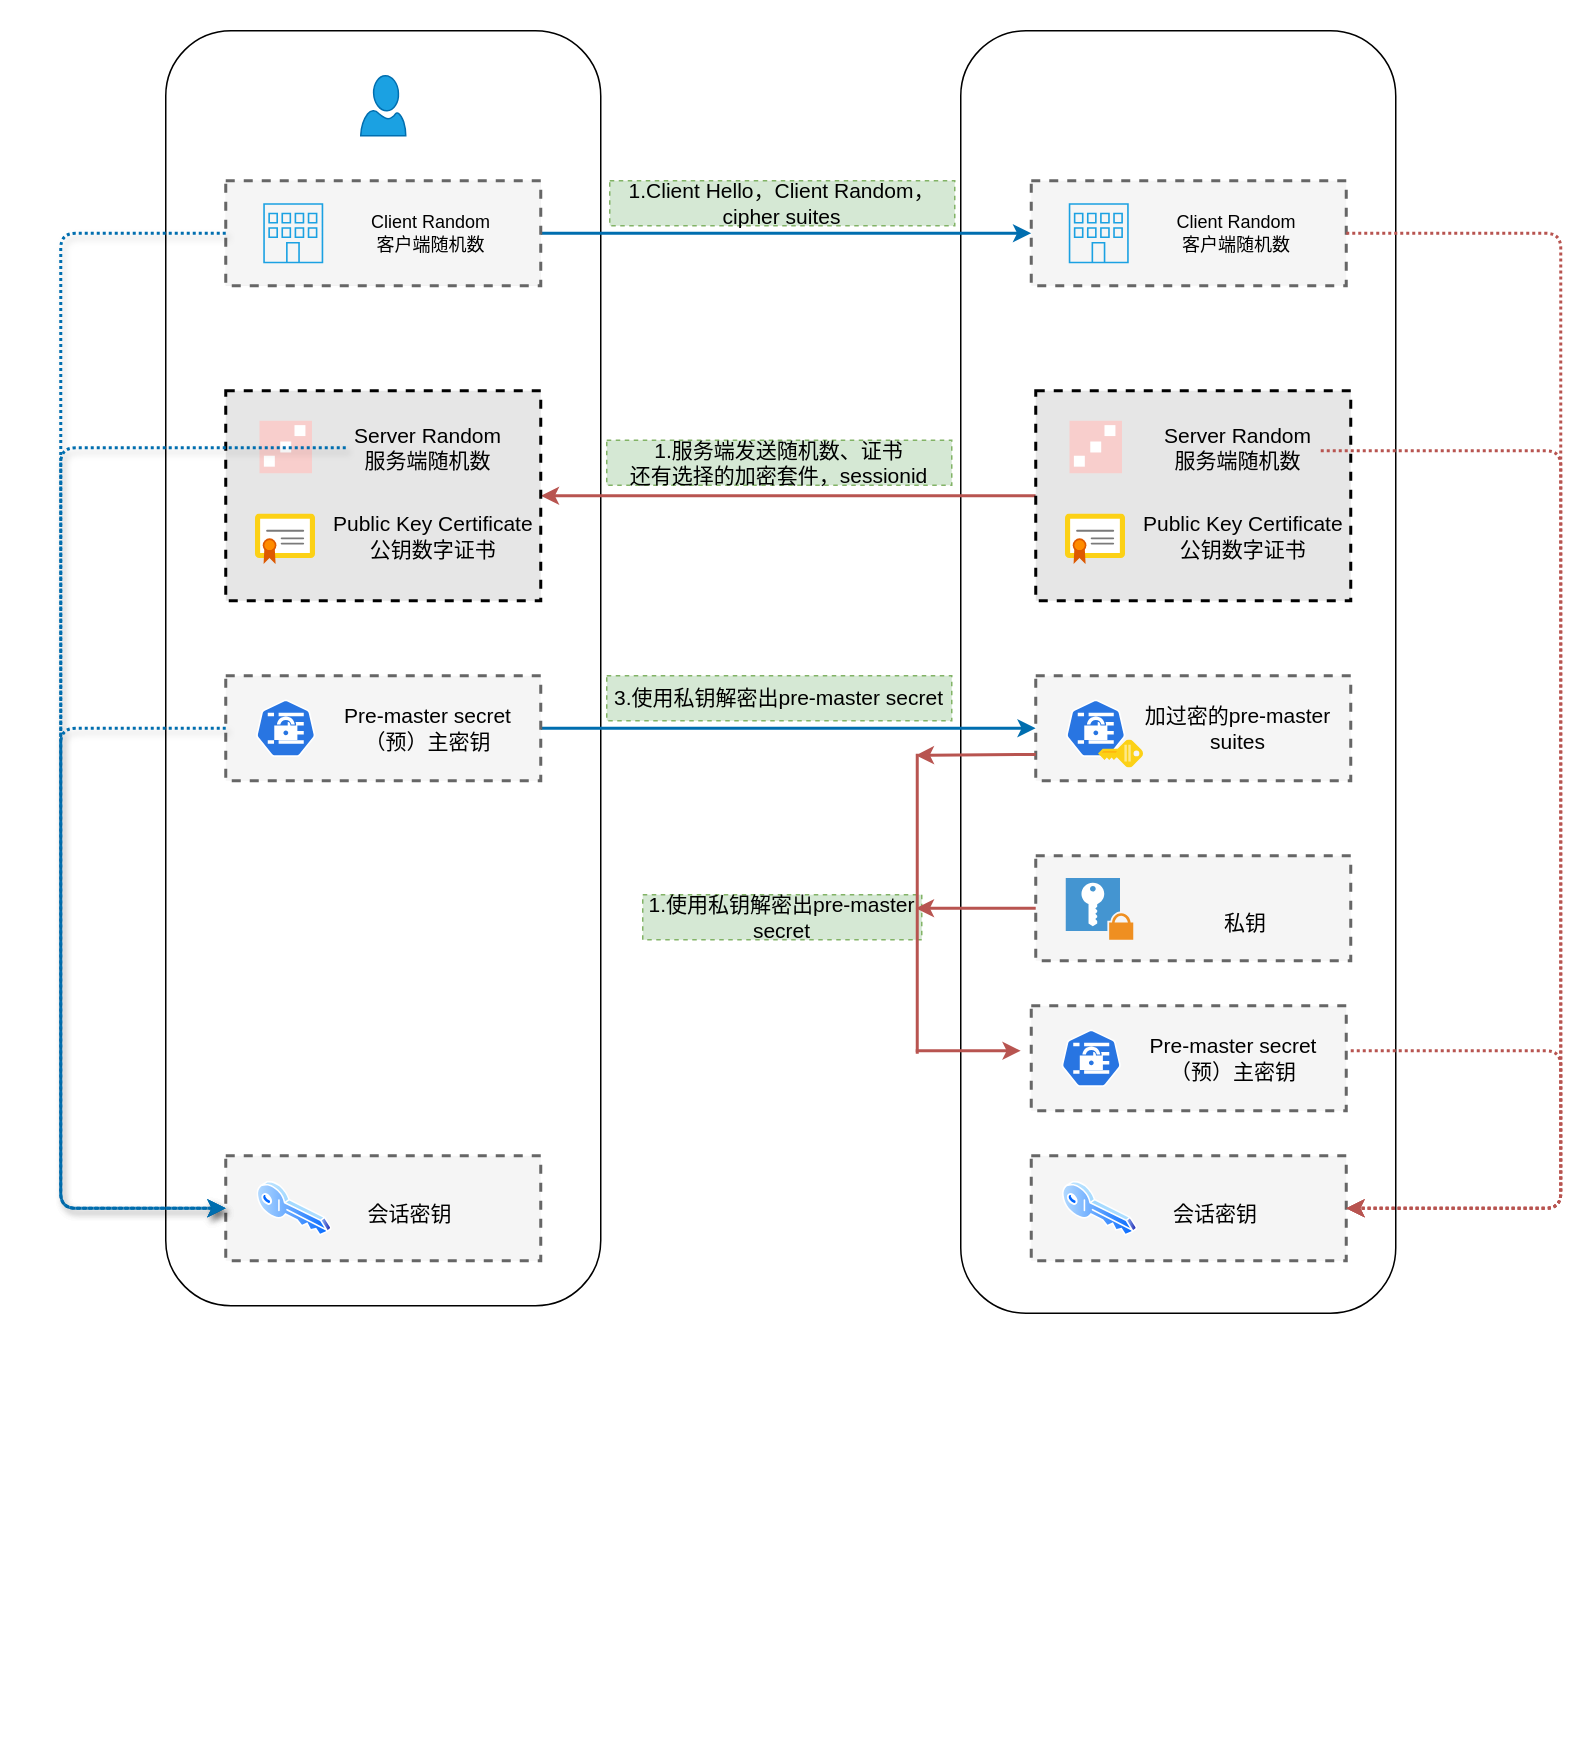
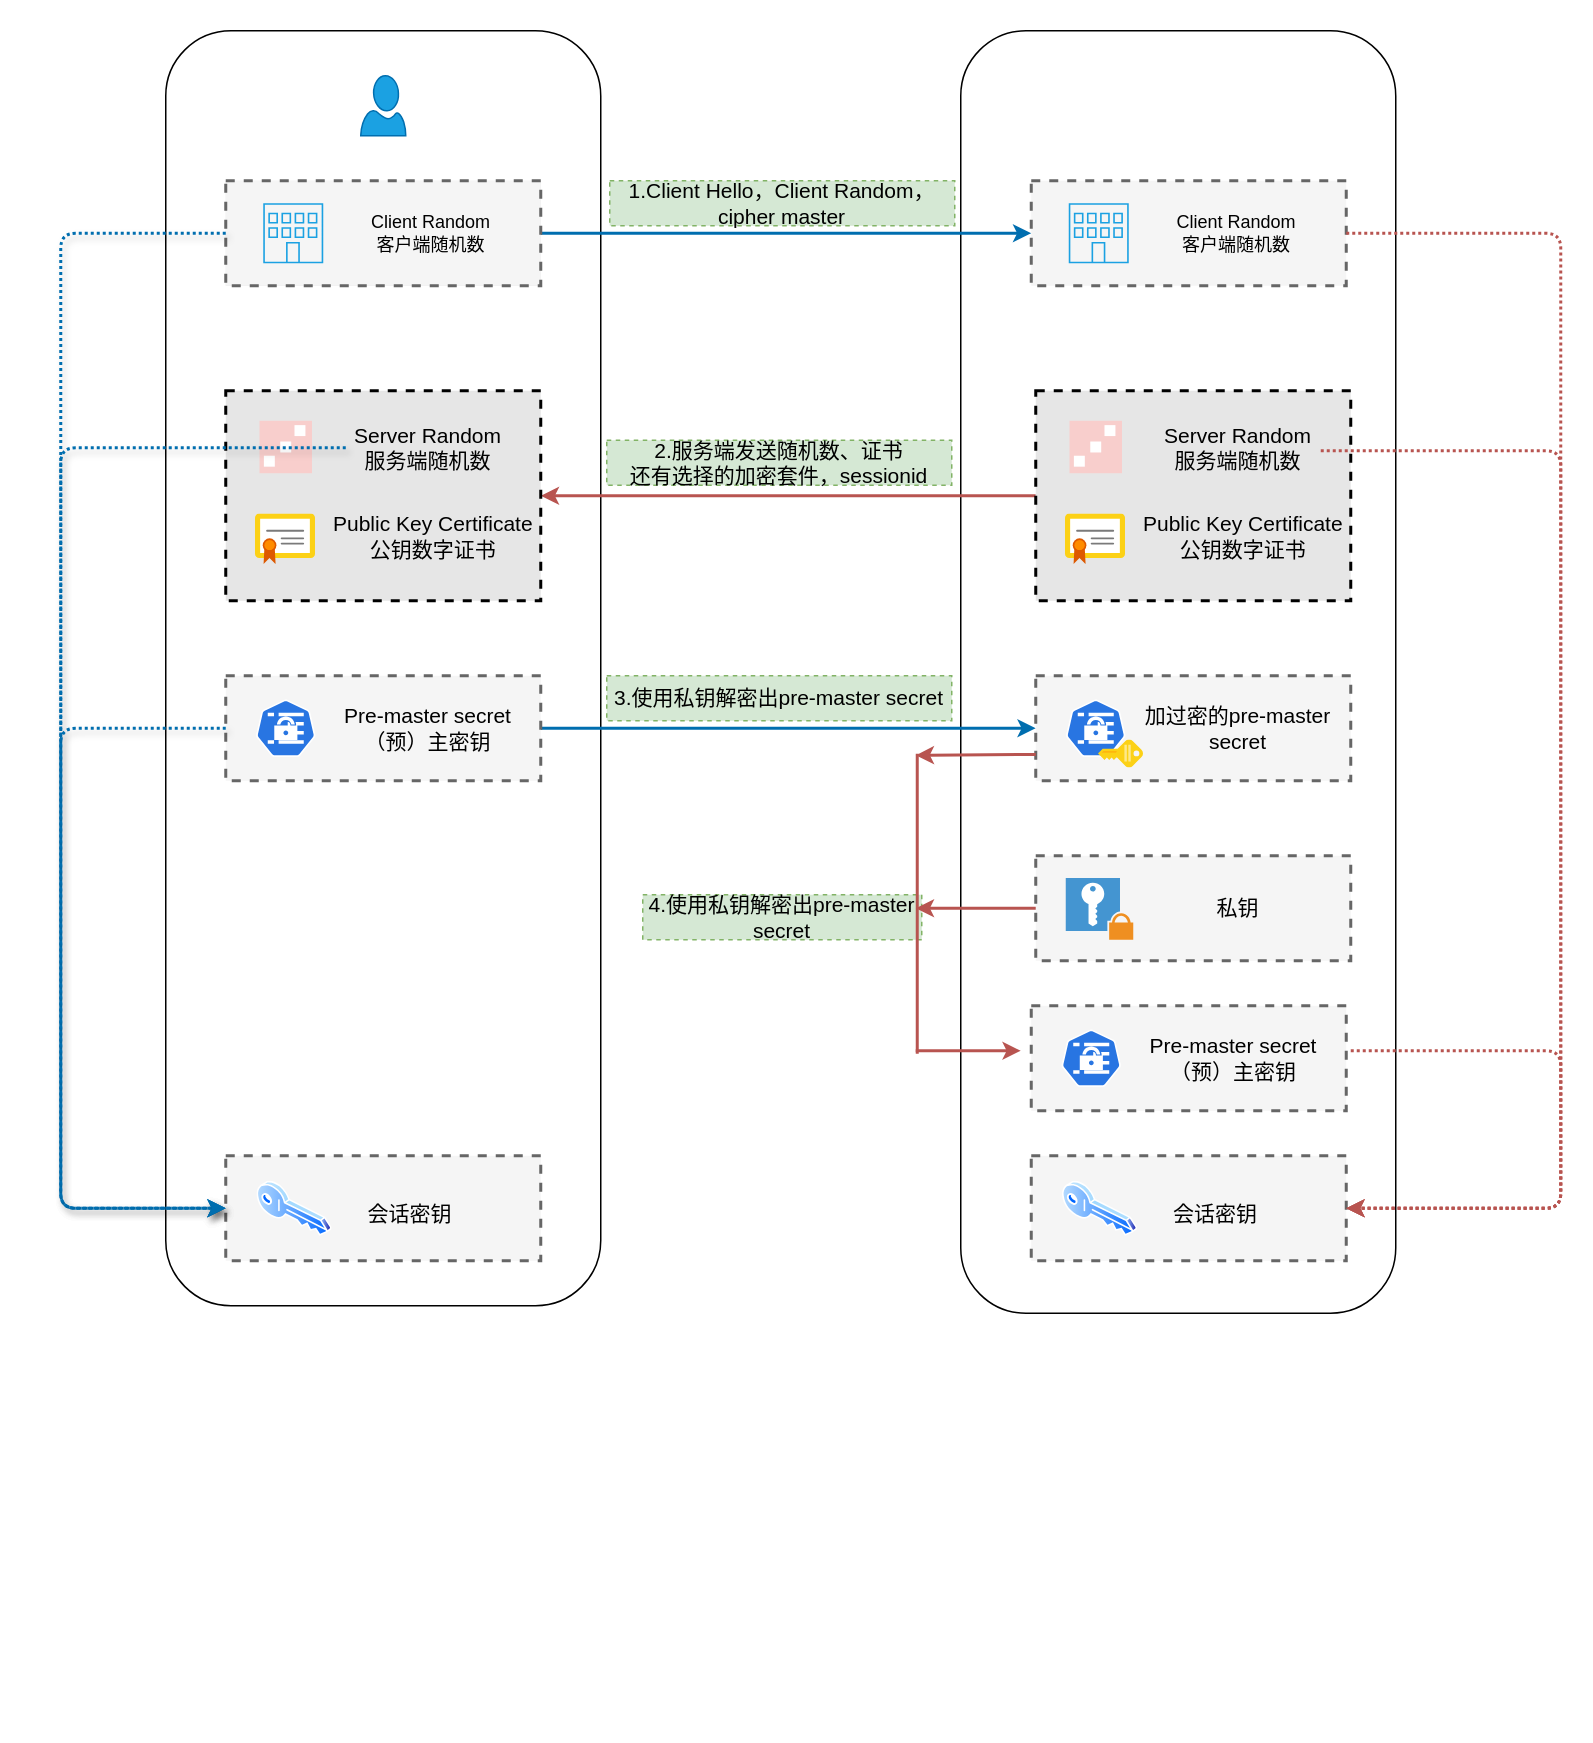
(782, 203) -> (782, 203)
(779, 463) -> (779, 463)
(1238, 728) -> (1238, 728)
(782, 917) -> (782, 917)
(1246, 924) -> (1238, 909)
